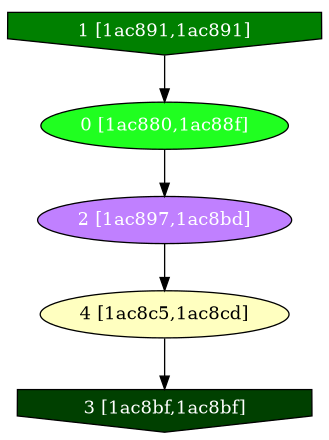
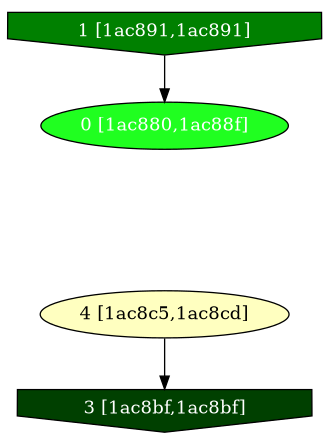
(165, 220) -> none
